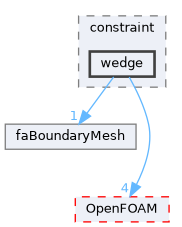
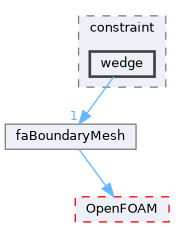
(149, 130) -> (92, 168)
